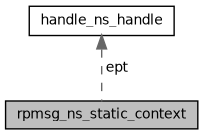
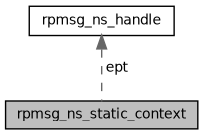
(102, 21) -> (102, 21)
